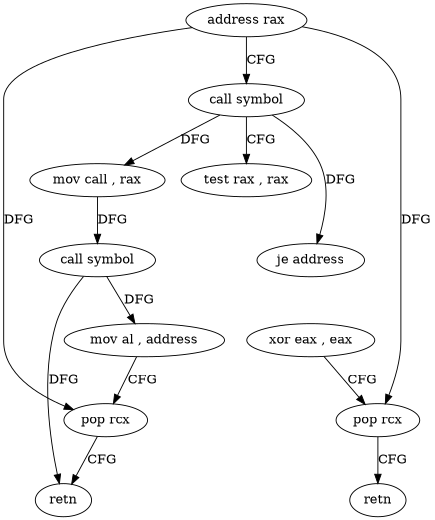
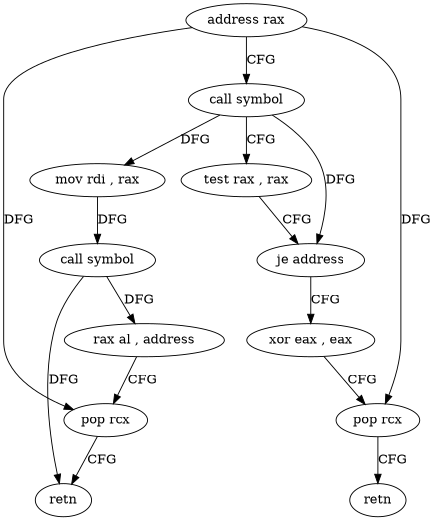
(97, 180) -> (97, 180)
none -> (276, 217)
none -> (311, 296)
(144, 340) -> (144, 340)
